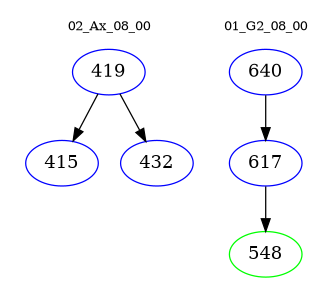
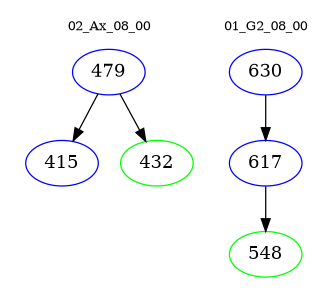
(109, 72) -> (109, 72)
(266, 72) -> (266, 72)
(157, 163) -> (157, 163)
